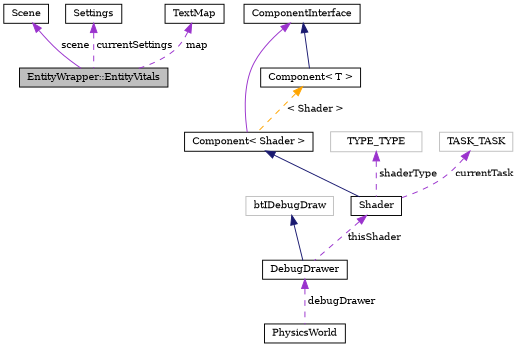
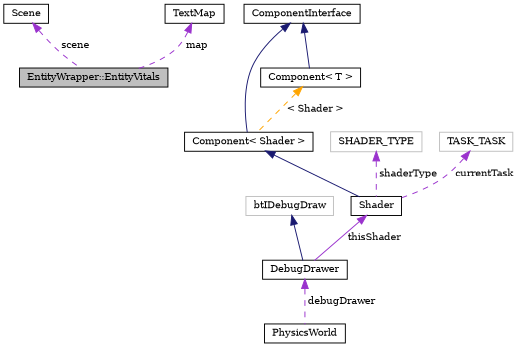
(94, 14) -> none
(59, 51) -> (59, 51)
(249, 75) -> (249, 75)
(376, 142) -> (376, 142)
(337, 241) -> (337, 241)
